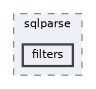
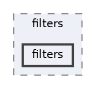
(48, 24) -> (48, 24)
